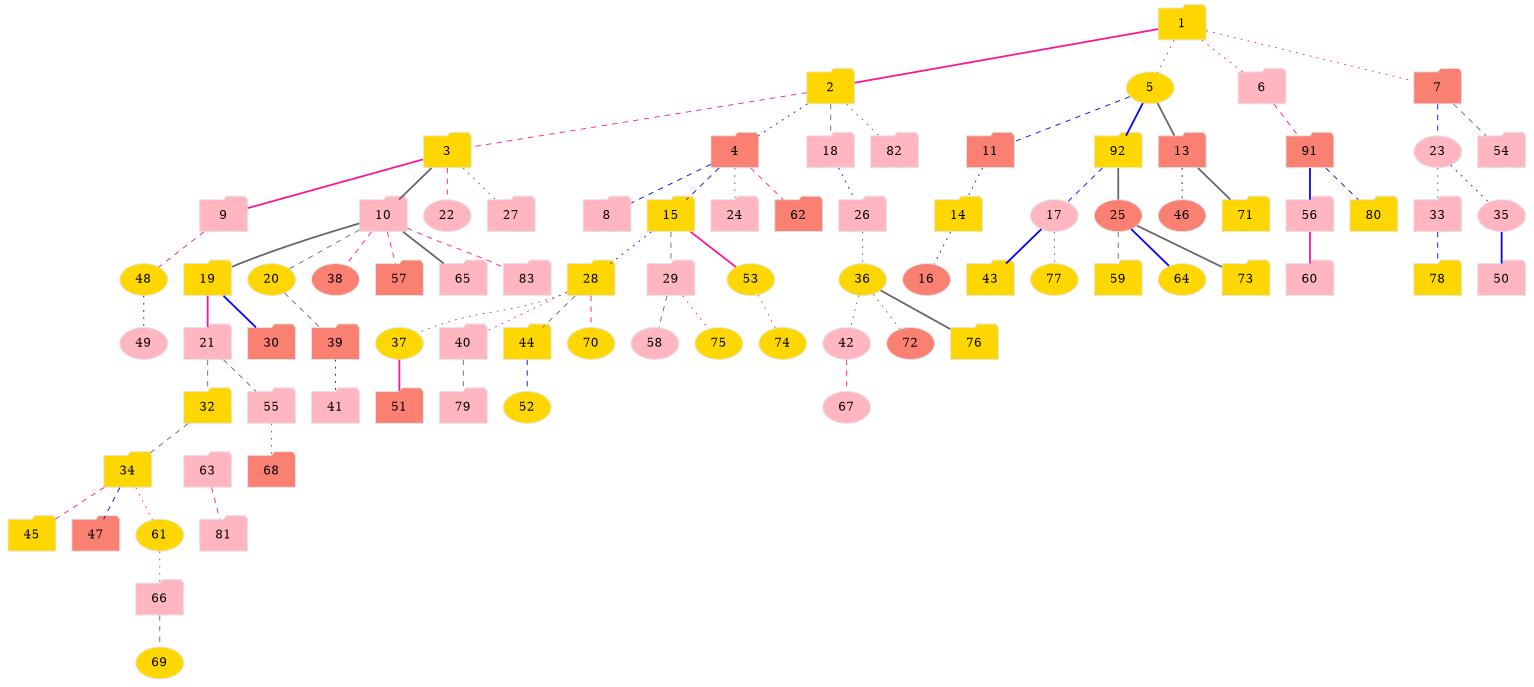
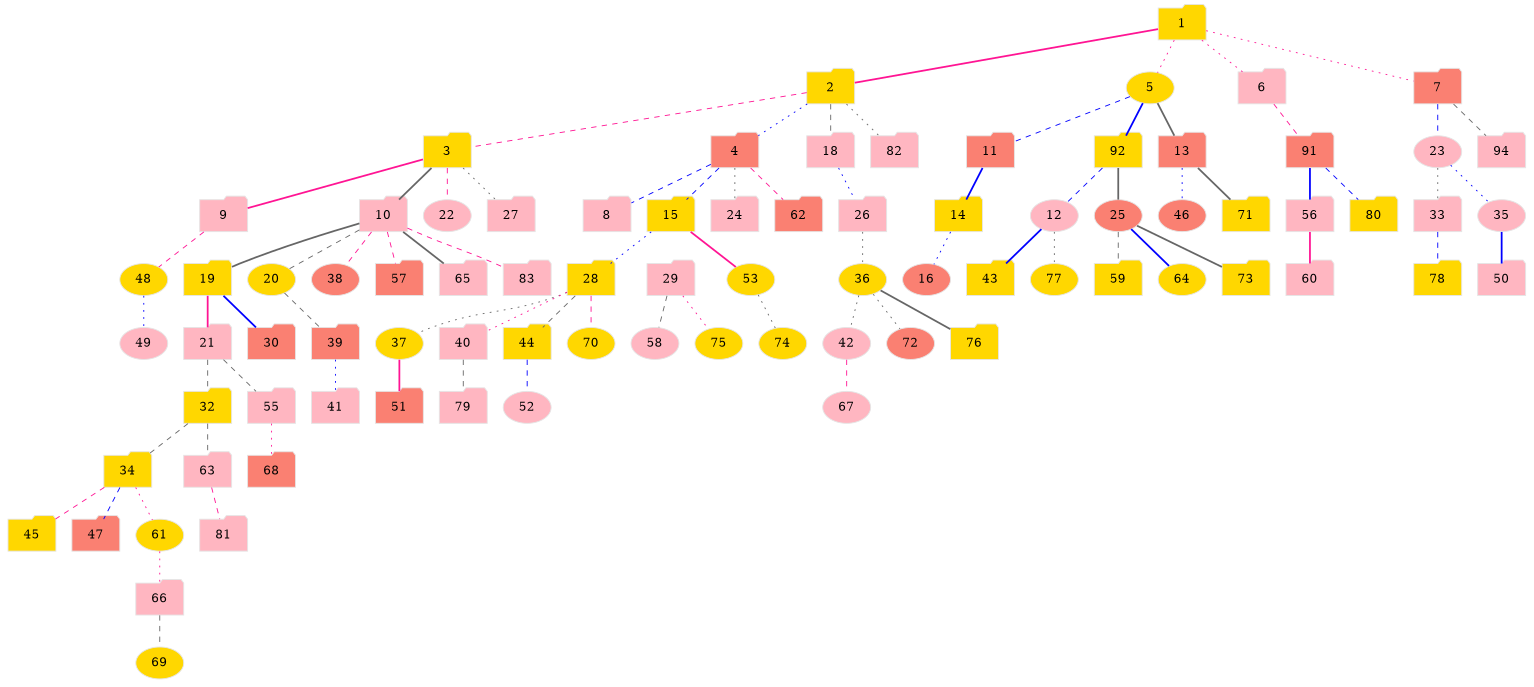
(1502, 152) -> (1502, 152)
(974, 184) -> (974, 184)
(1054, 216) -> (1054, 216)
(671, 248) -> none
(527, 407) -> (527, 407)
none -> (208, 439)
